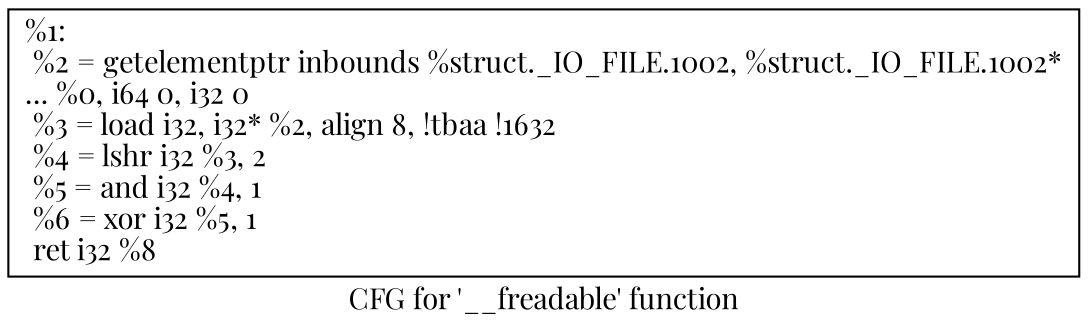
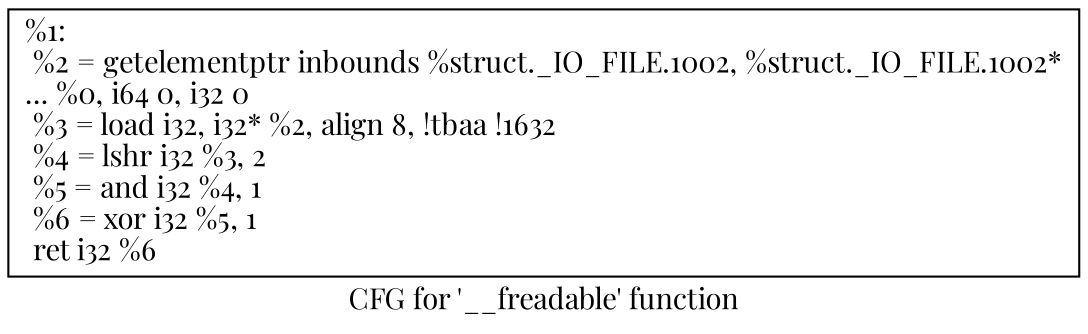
(92, 252) -> (92, 252)
